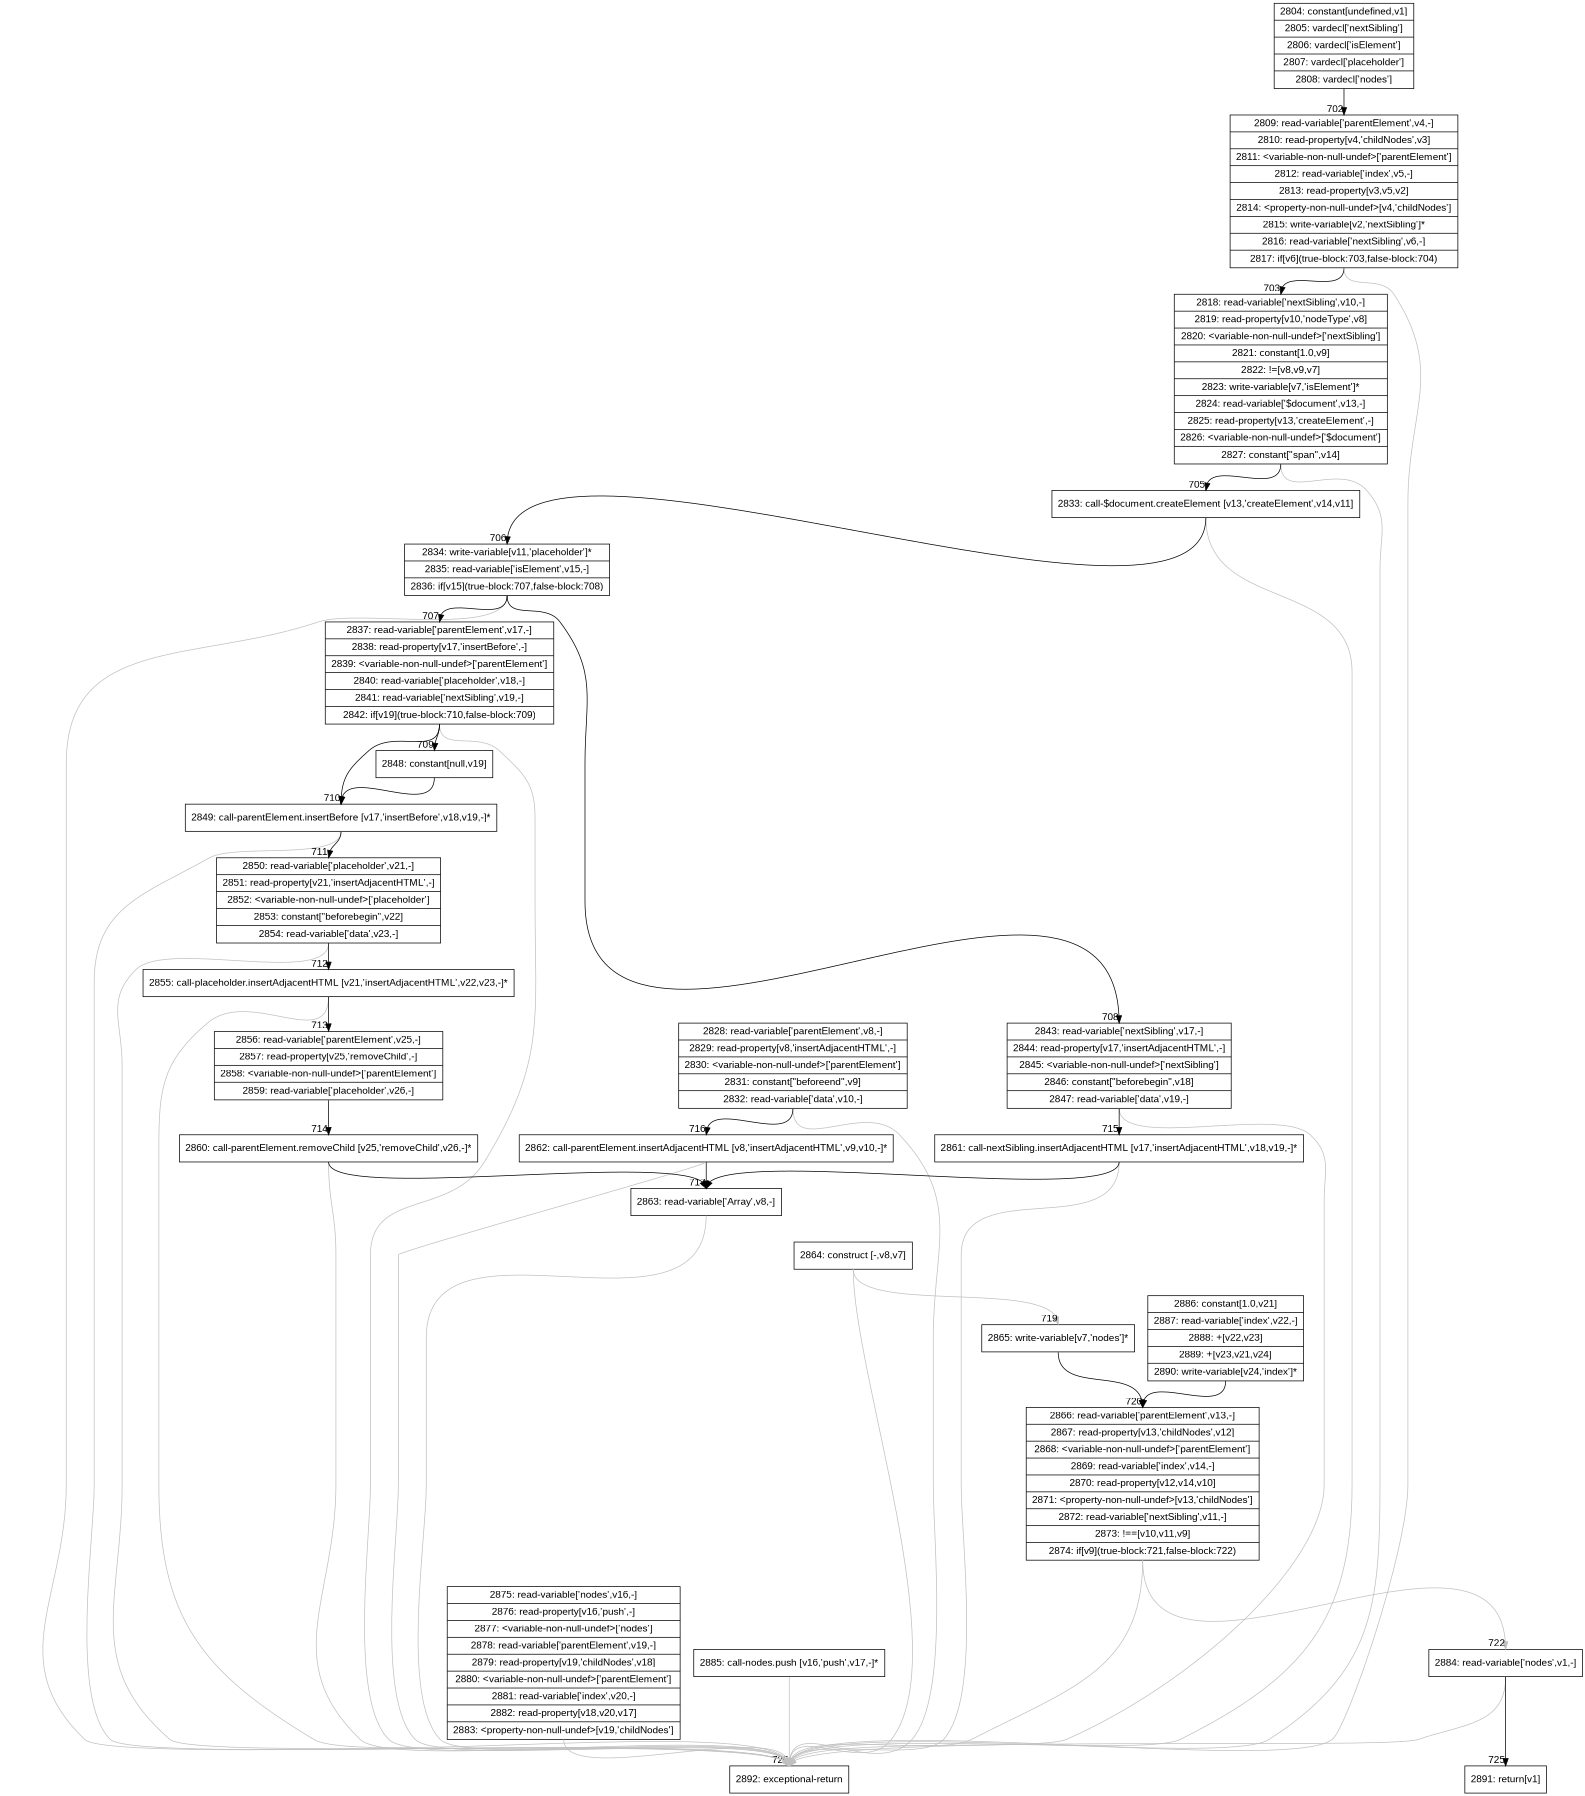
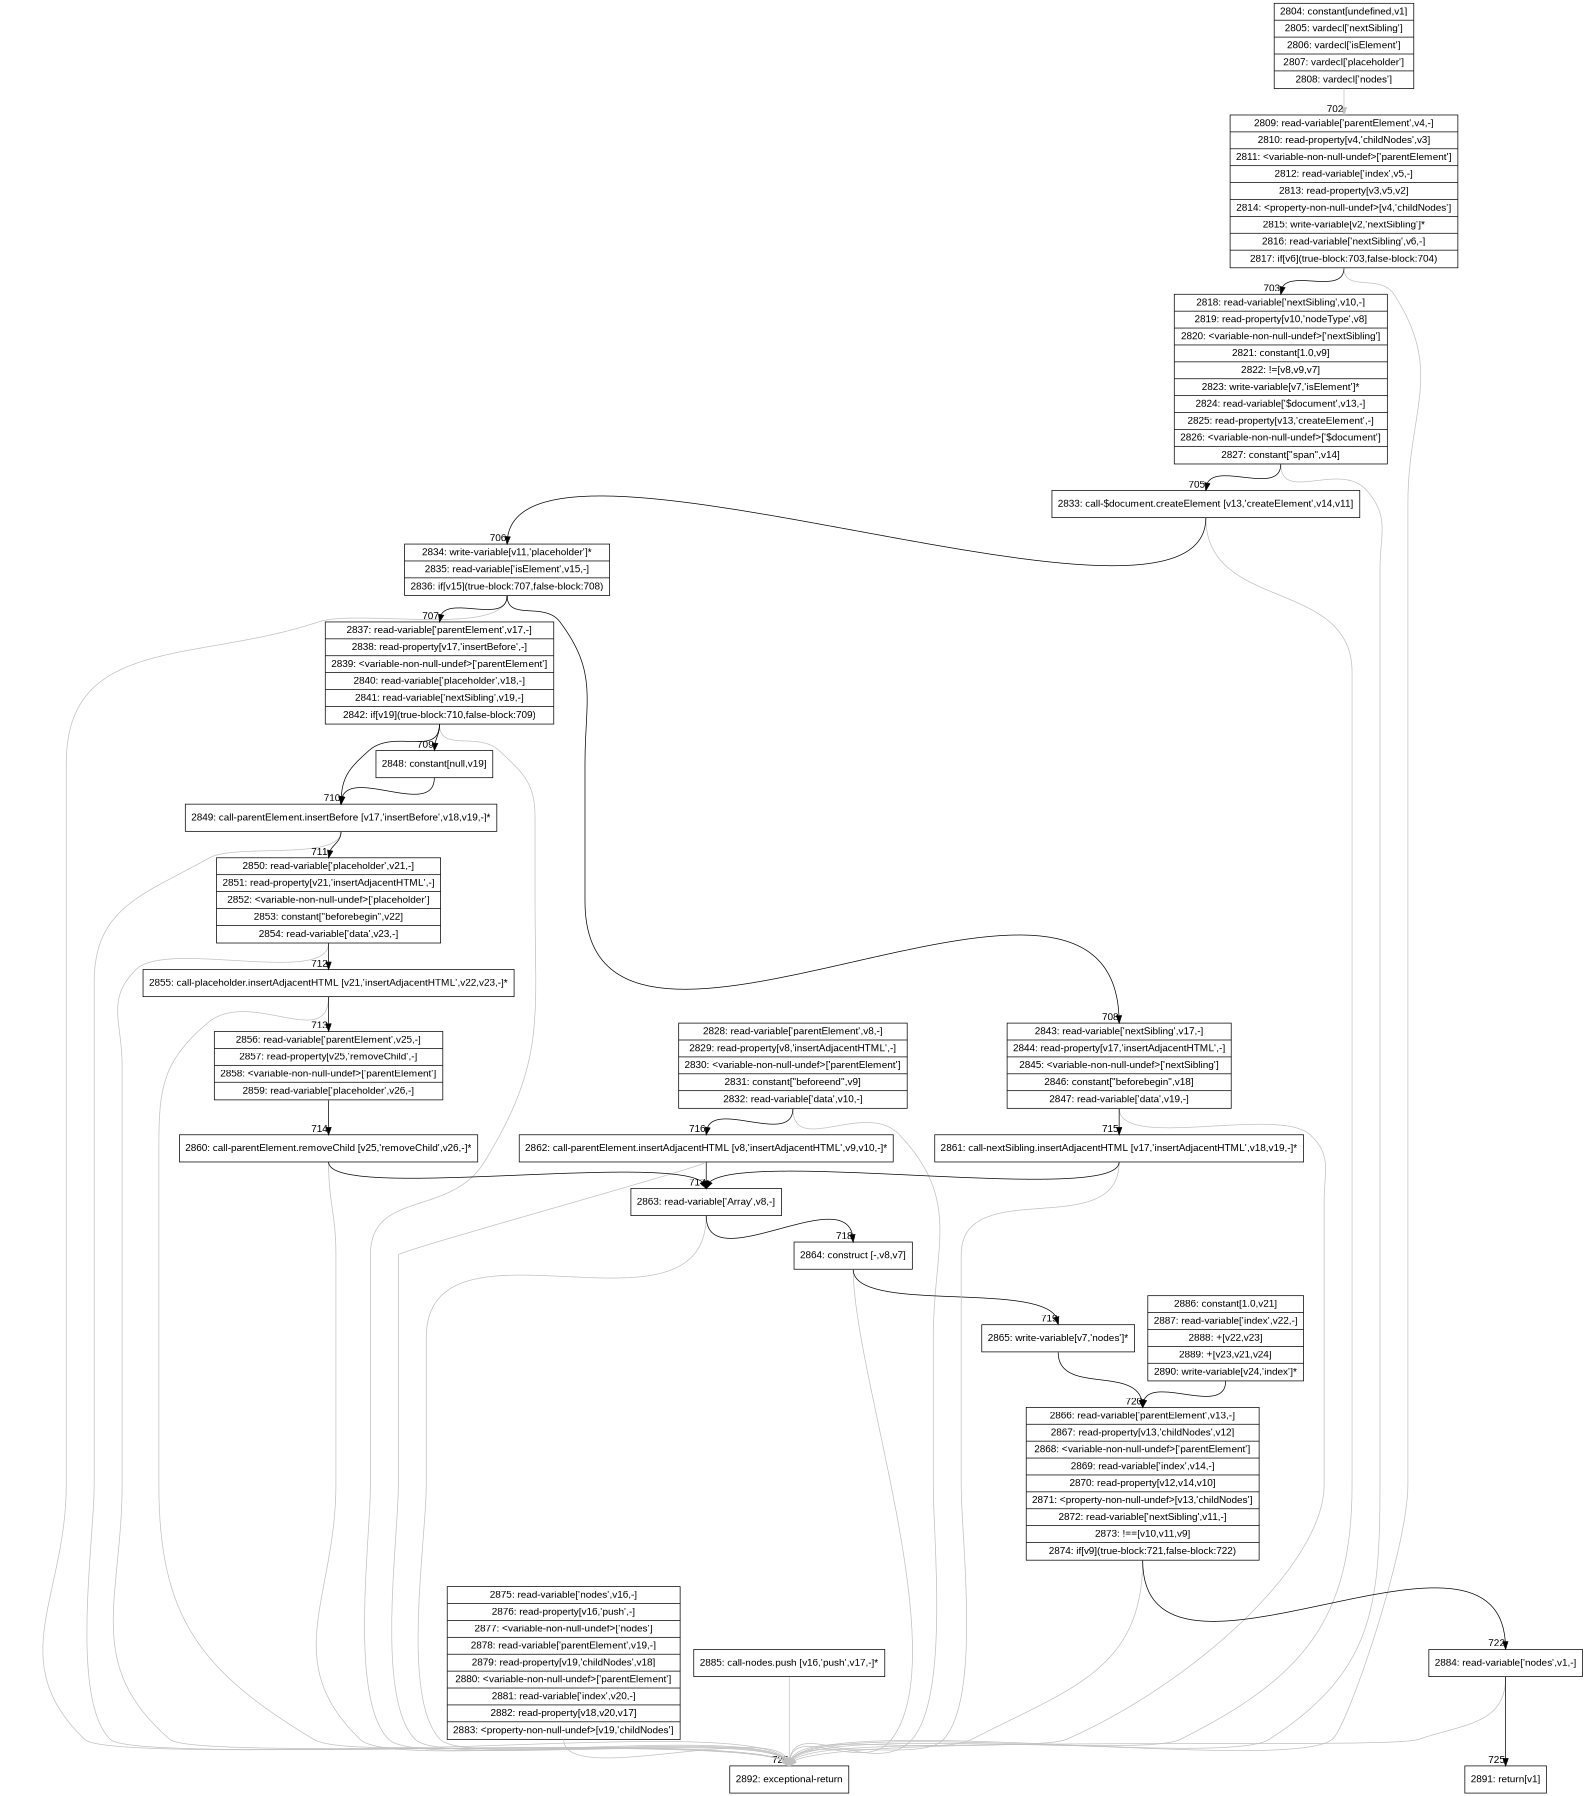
(1344, 98) -> (1344, 98)
none -> (776, 1230)
(952, 1297) -> (952, 1297)
(1320, 1605) -> (1320, 1605)
